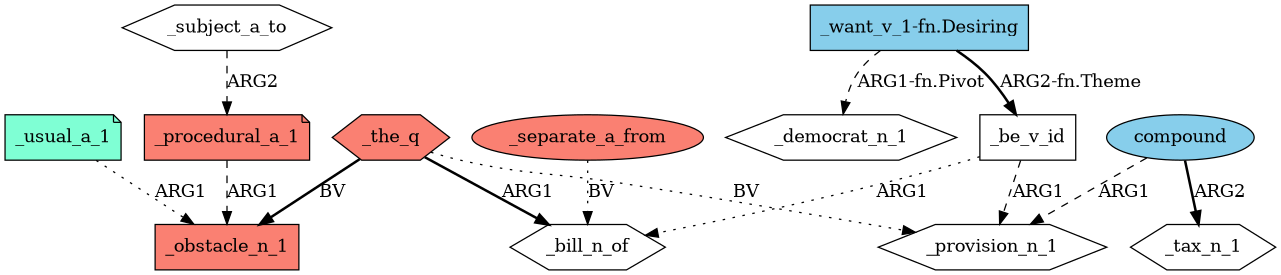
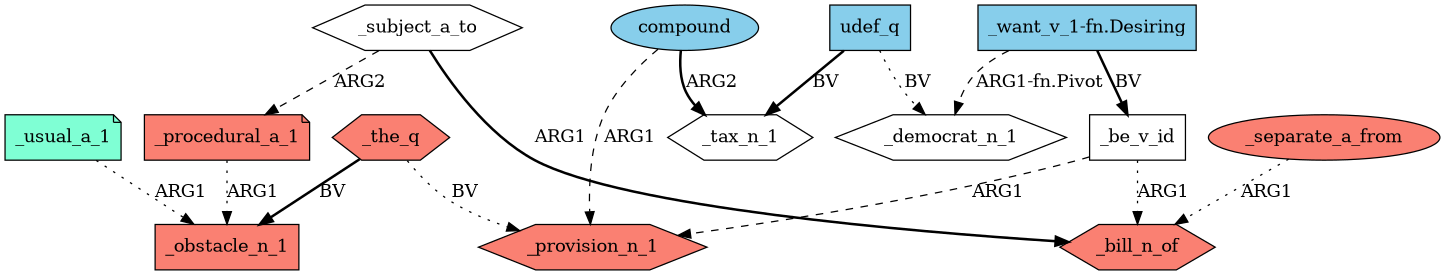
none -> (870, 28)
(1071, 83) -> (1128, 83)
(227, 186) -> (227, 186)
(481, 188) -> (716, 206)
(601, 192) -> (1267, 192)
(588, 247) -> (1138, 247)
(992, 247) -> (593, 247)
